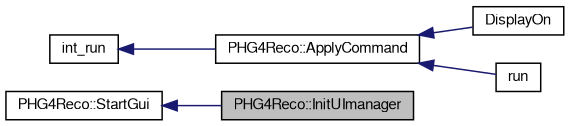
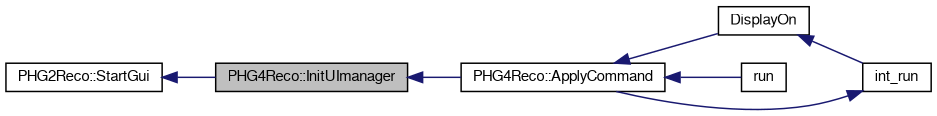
none -> (837, 52)
none -> (442, 77)
(84, 106) -> (84, 77)
